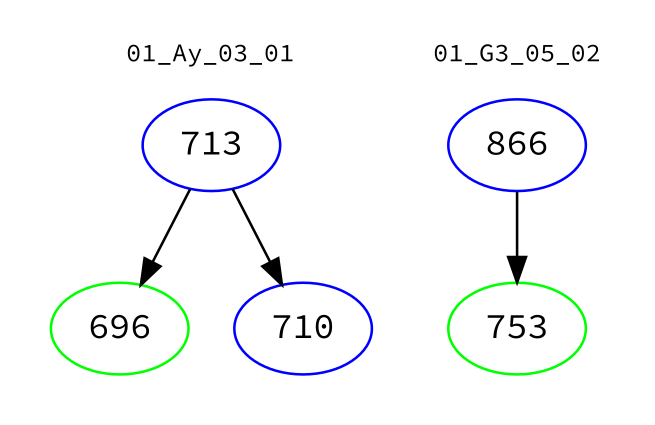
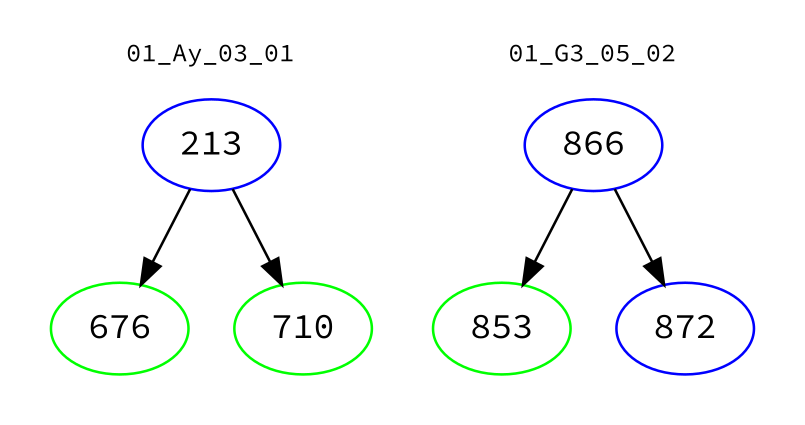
(211, 145) -> (211, 145)
(120, 329) -> (120, 329)
(303, 329) -> (303, 329)
(517, 329) -> (502, 329)
none -> (685, 329)
